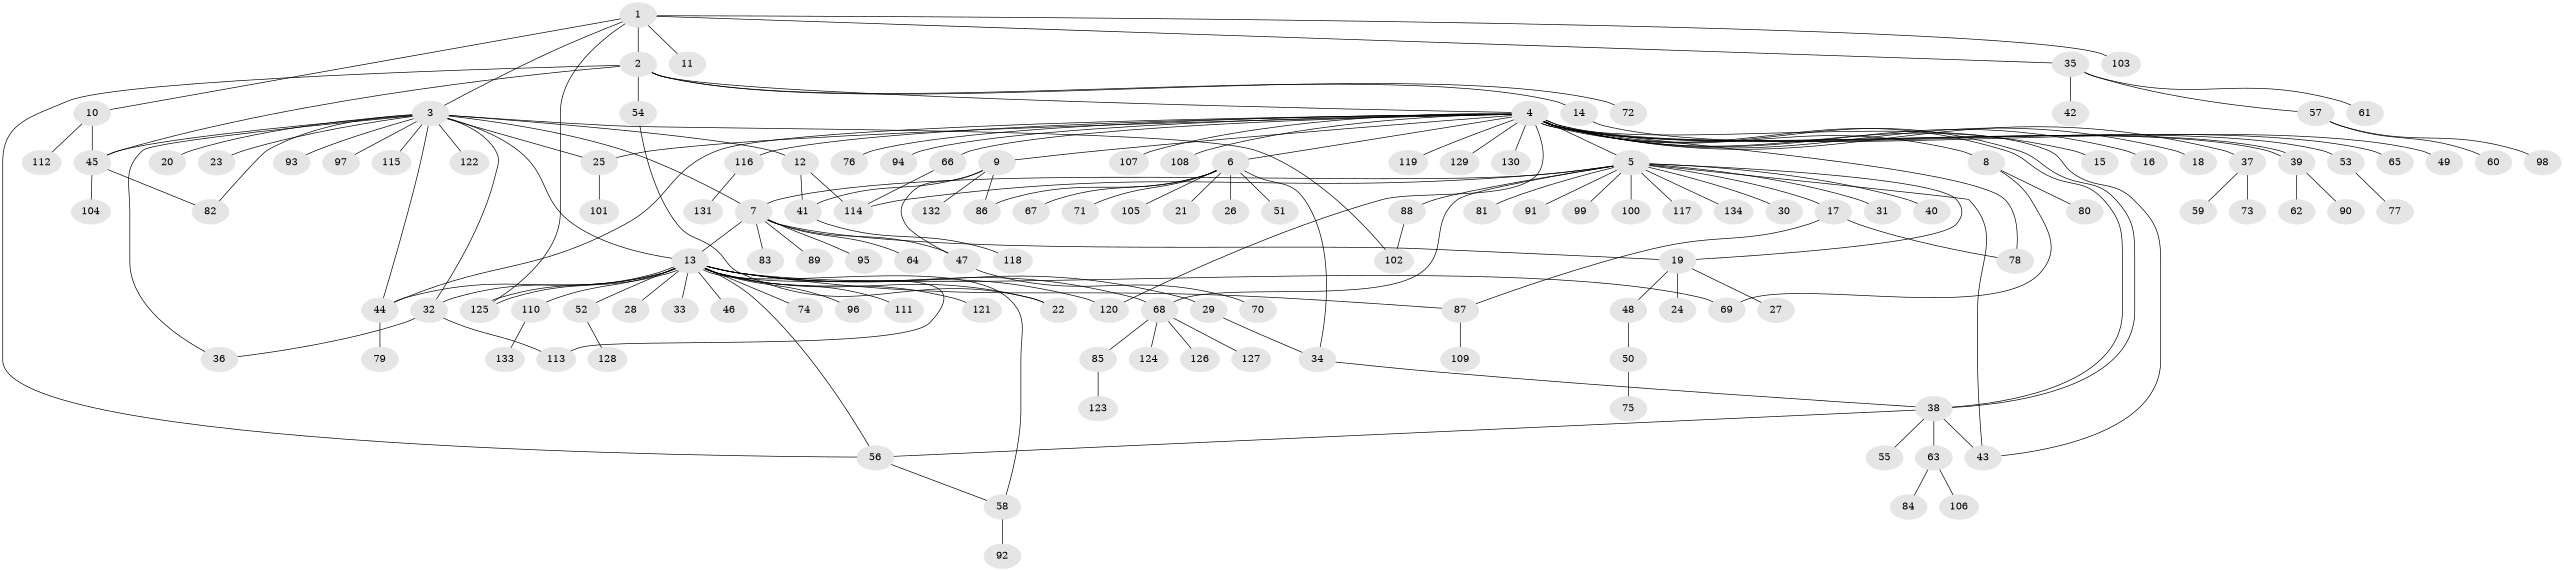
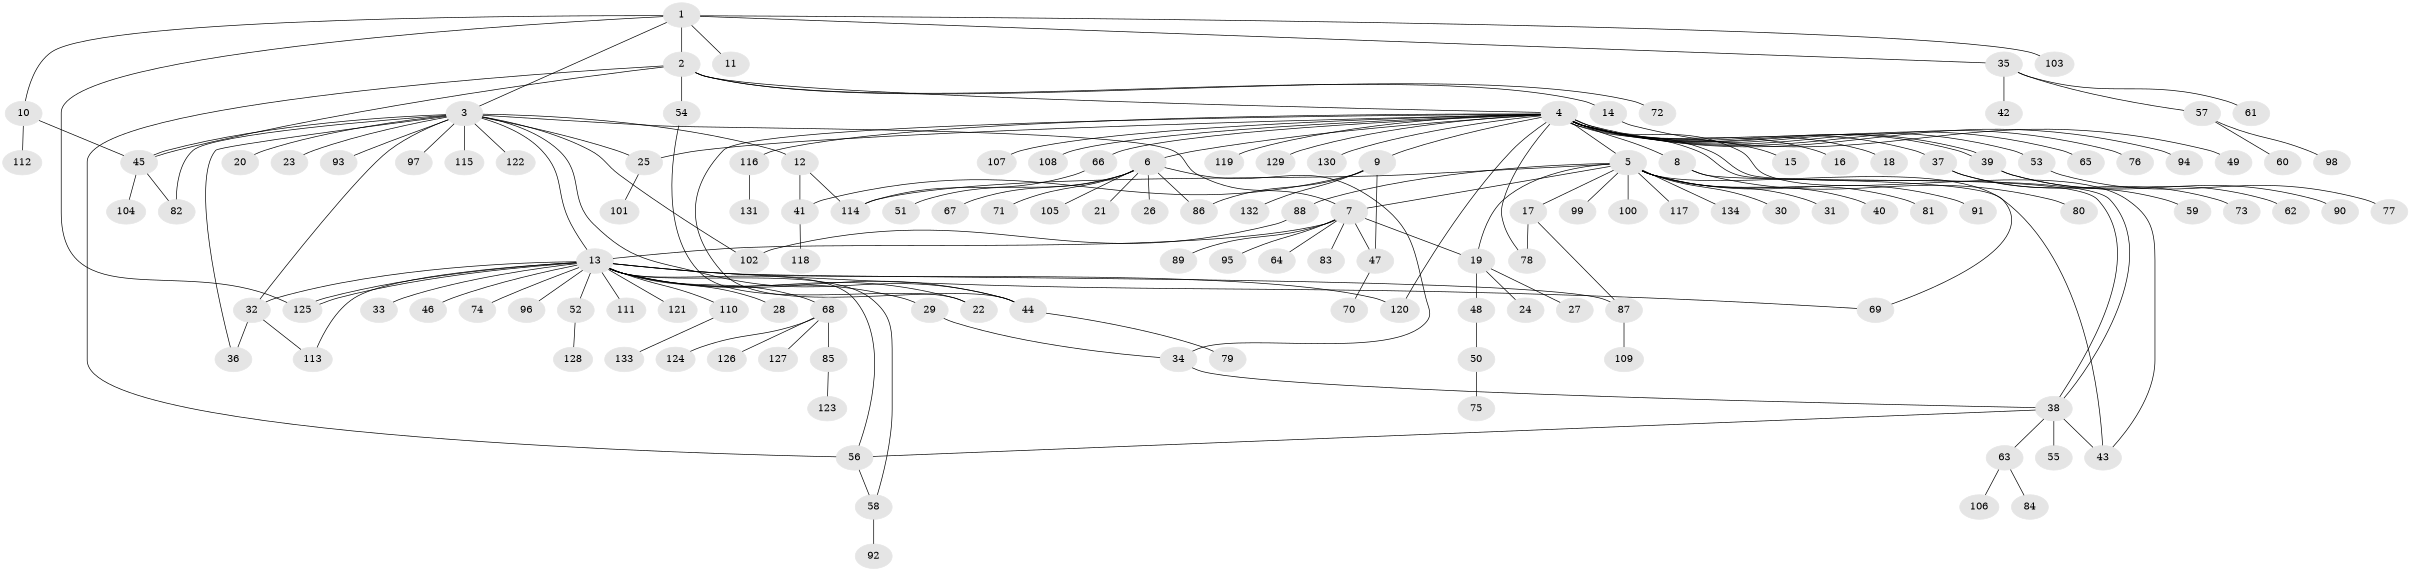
(1427, 267) -> none
